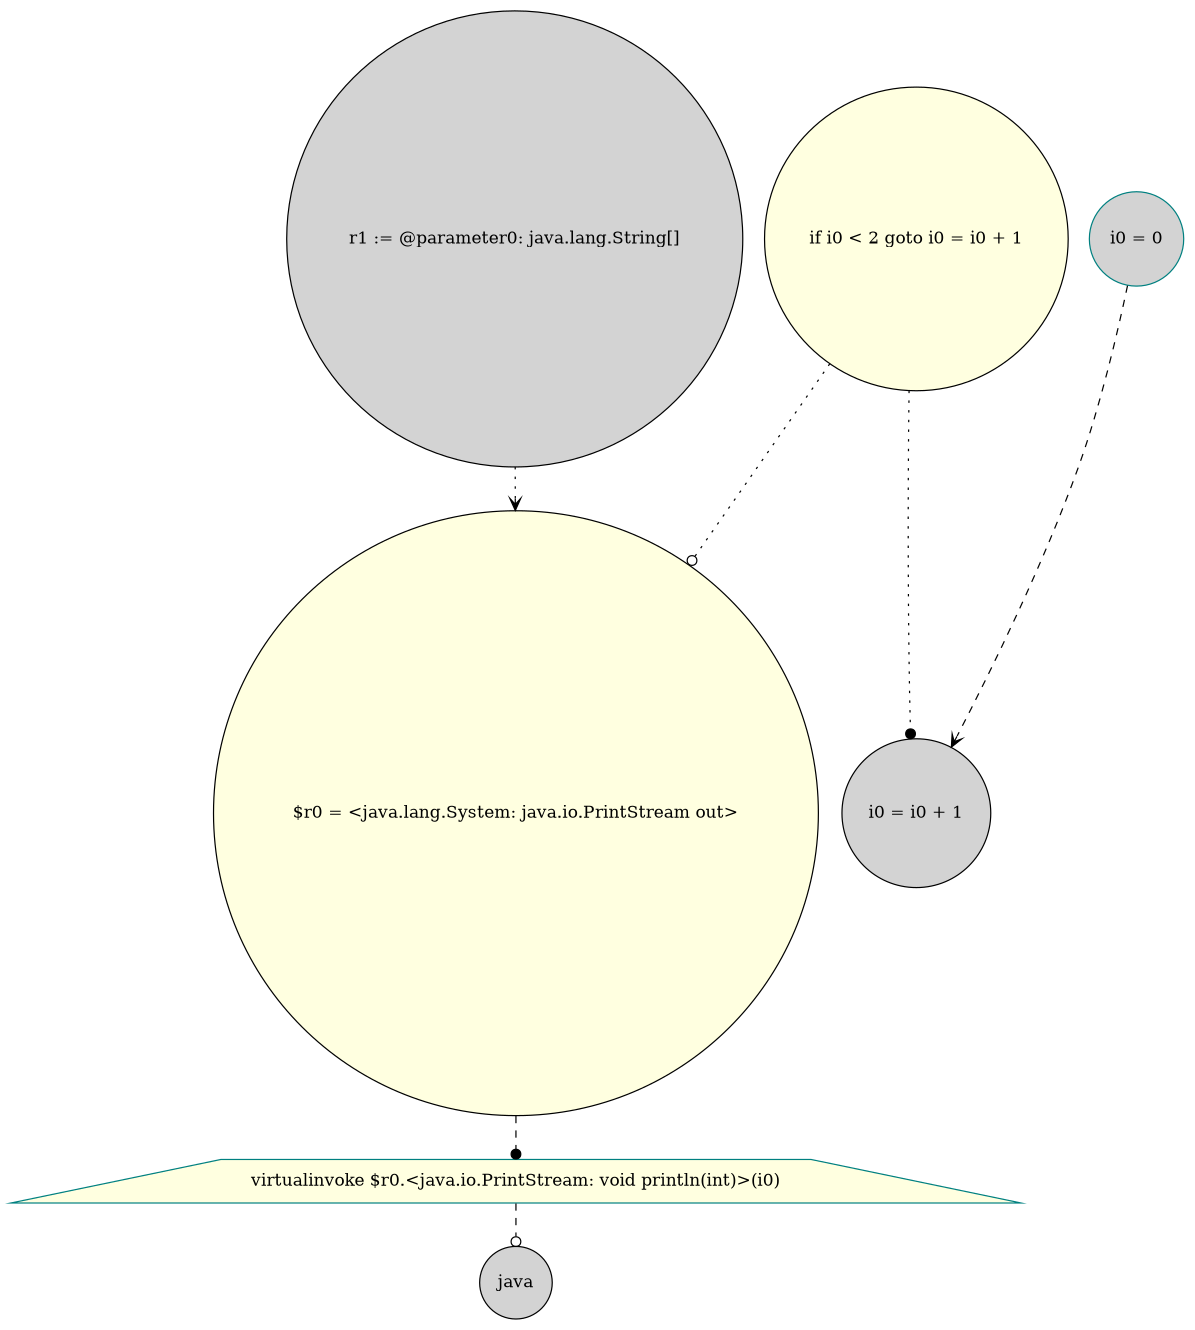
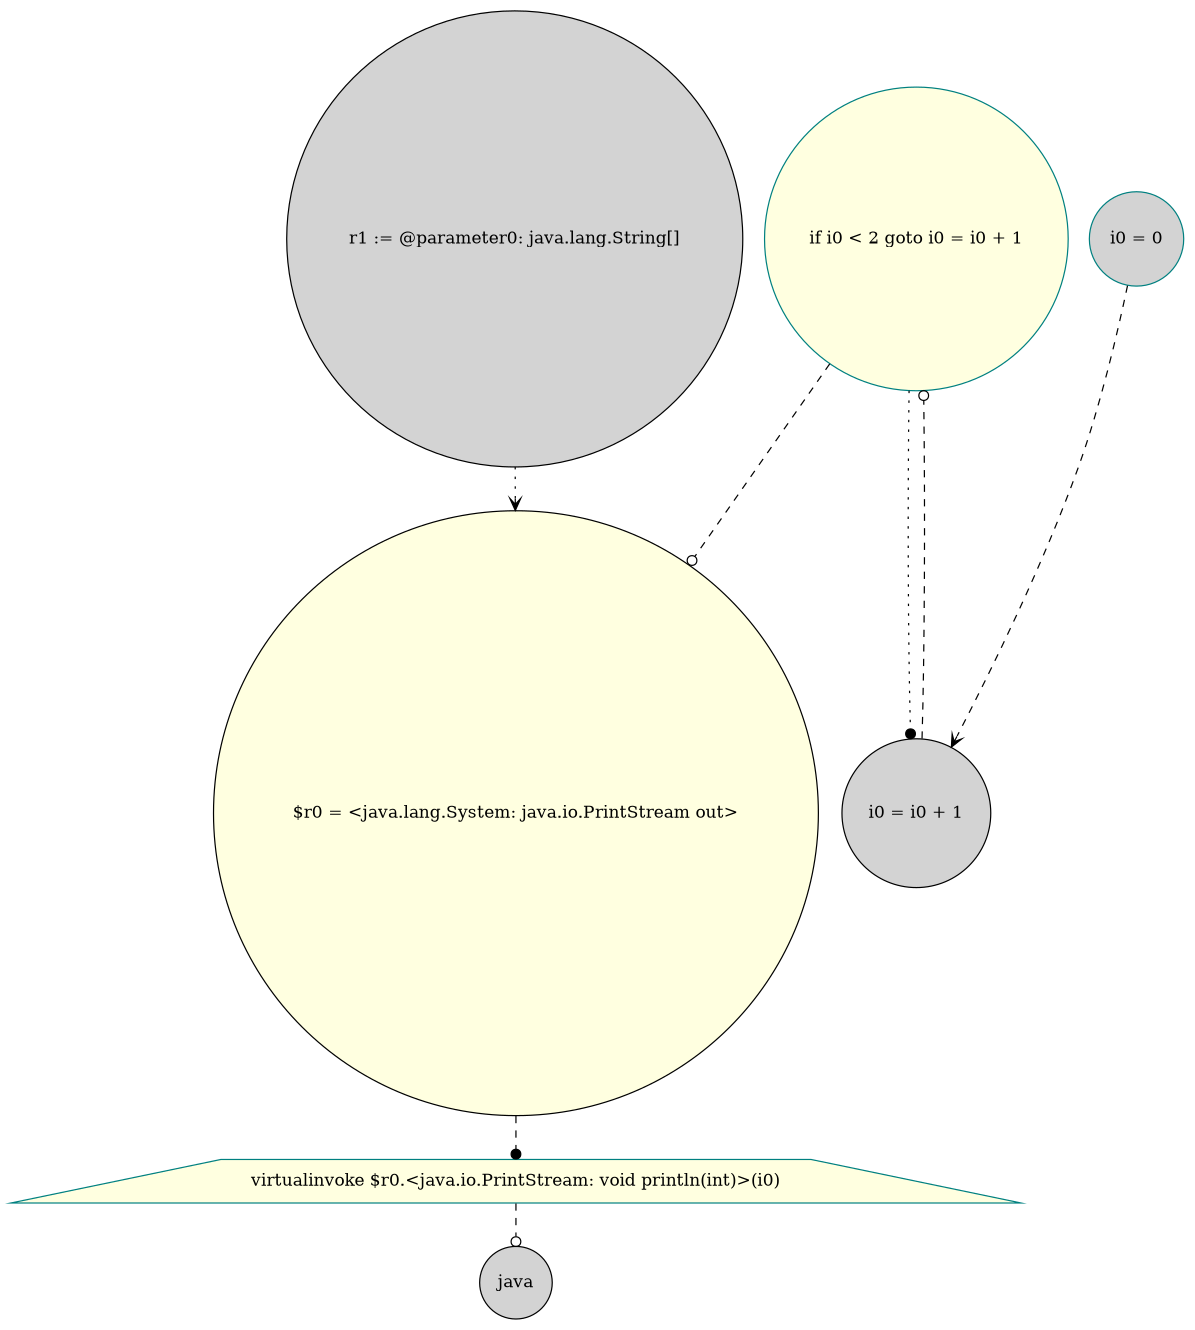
(916, 239) -> (916, 239)
(762, 460) -> (762, 460)
none -> (924, 570)
